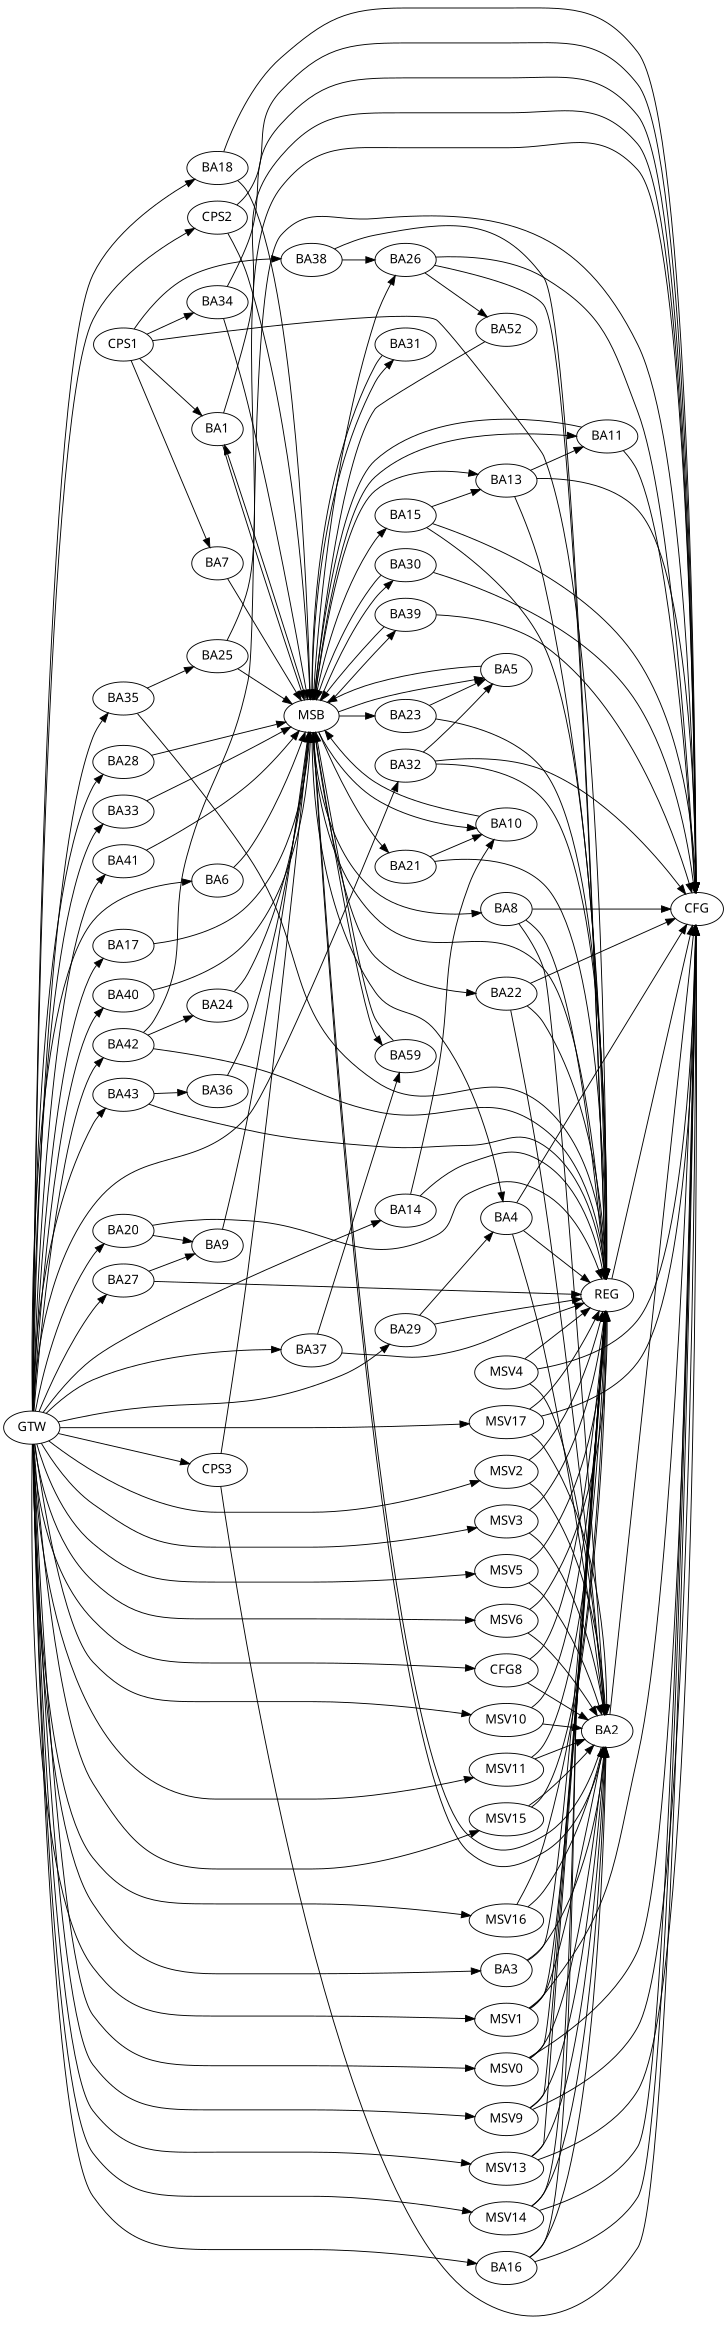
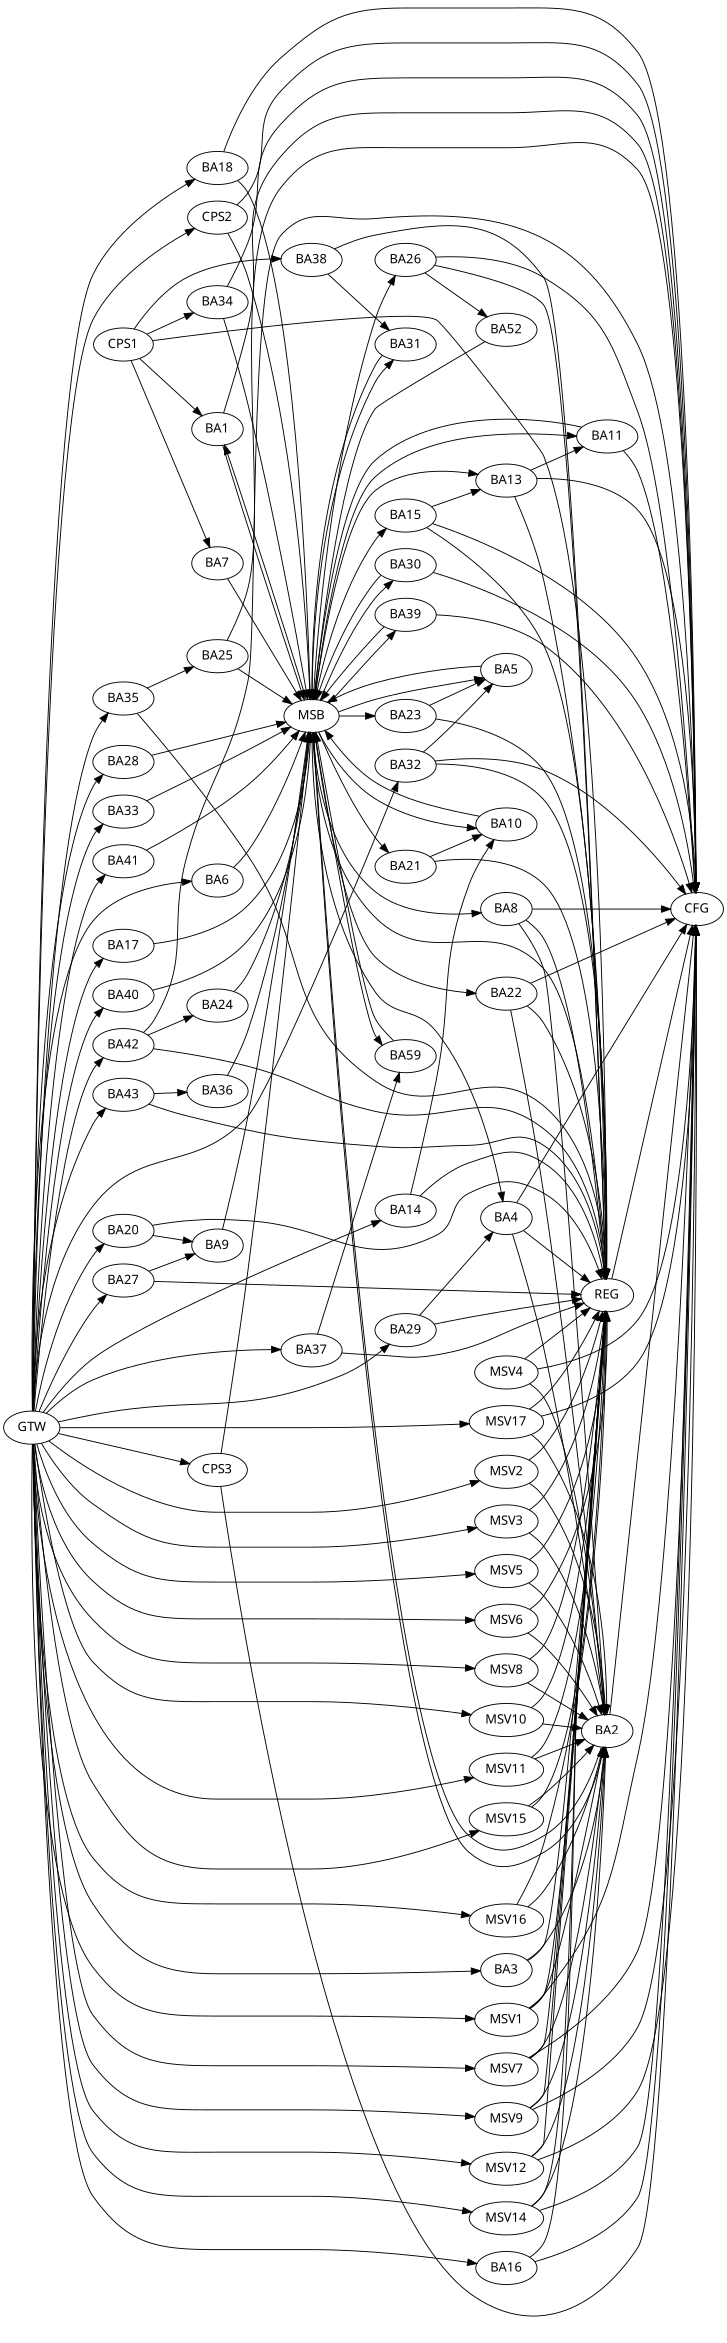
(354, 260) -> (355, 299)
(506, 1670) -> (506, 1670)
(591, 2026) -> none
(506, 2069) -> (506, 2069)
(506, 2169) -> (506, 2169)
